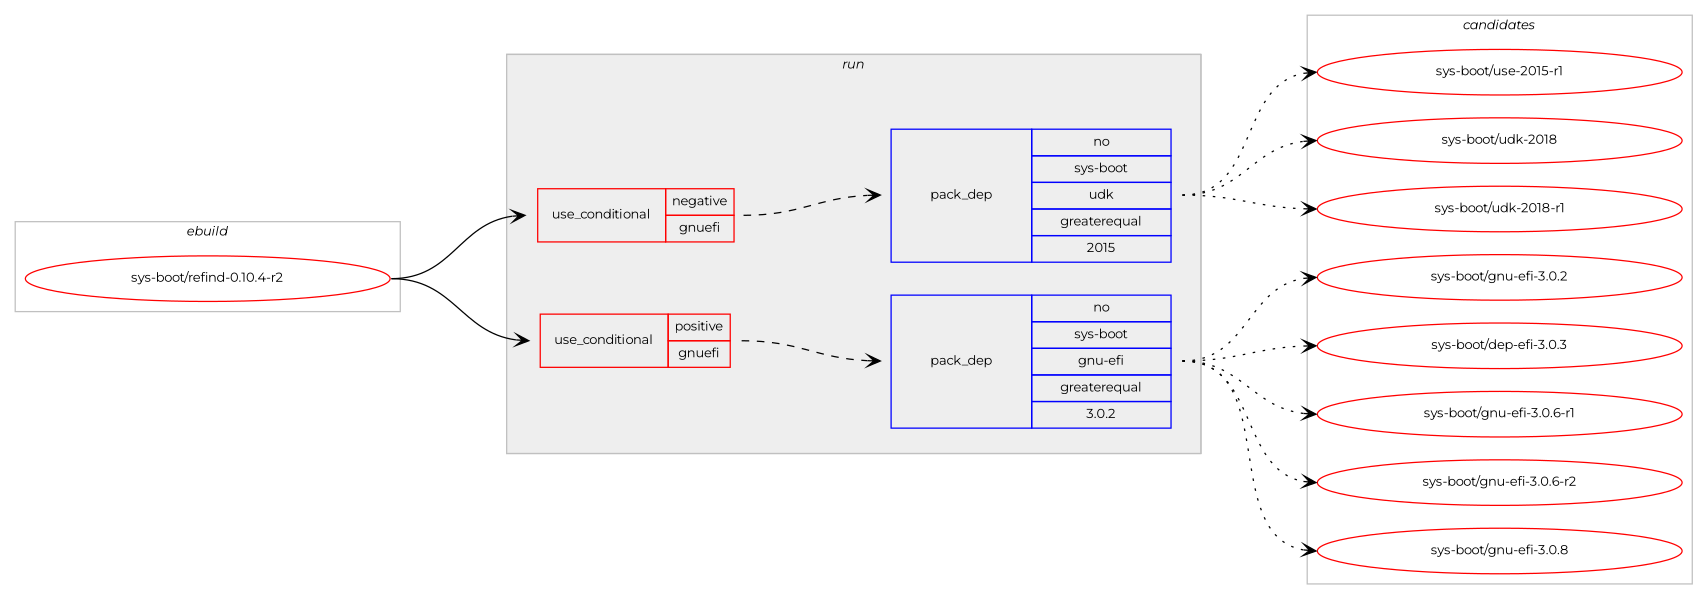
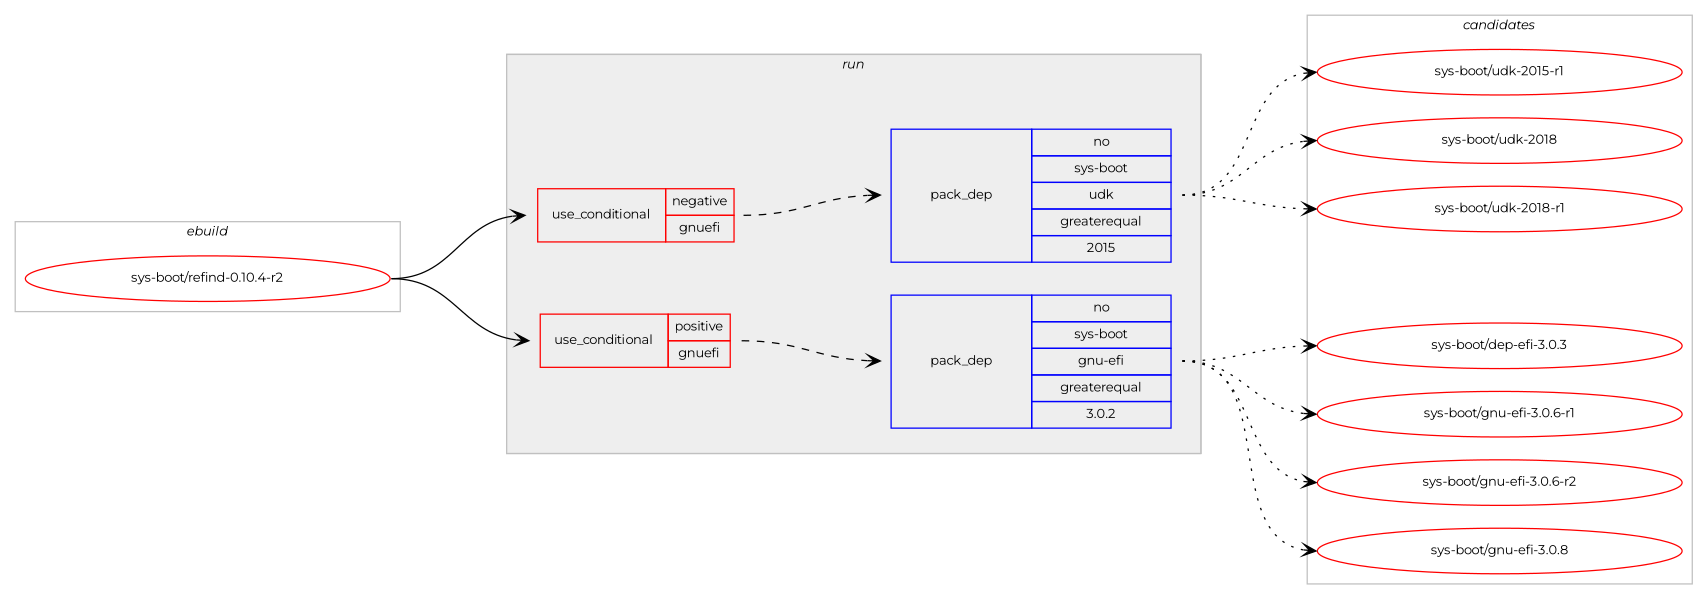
(1500, 72) -> (1500, 72)
(1500, 277) -> none
